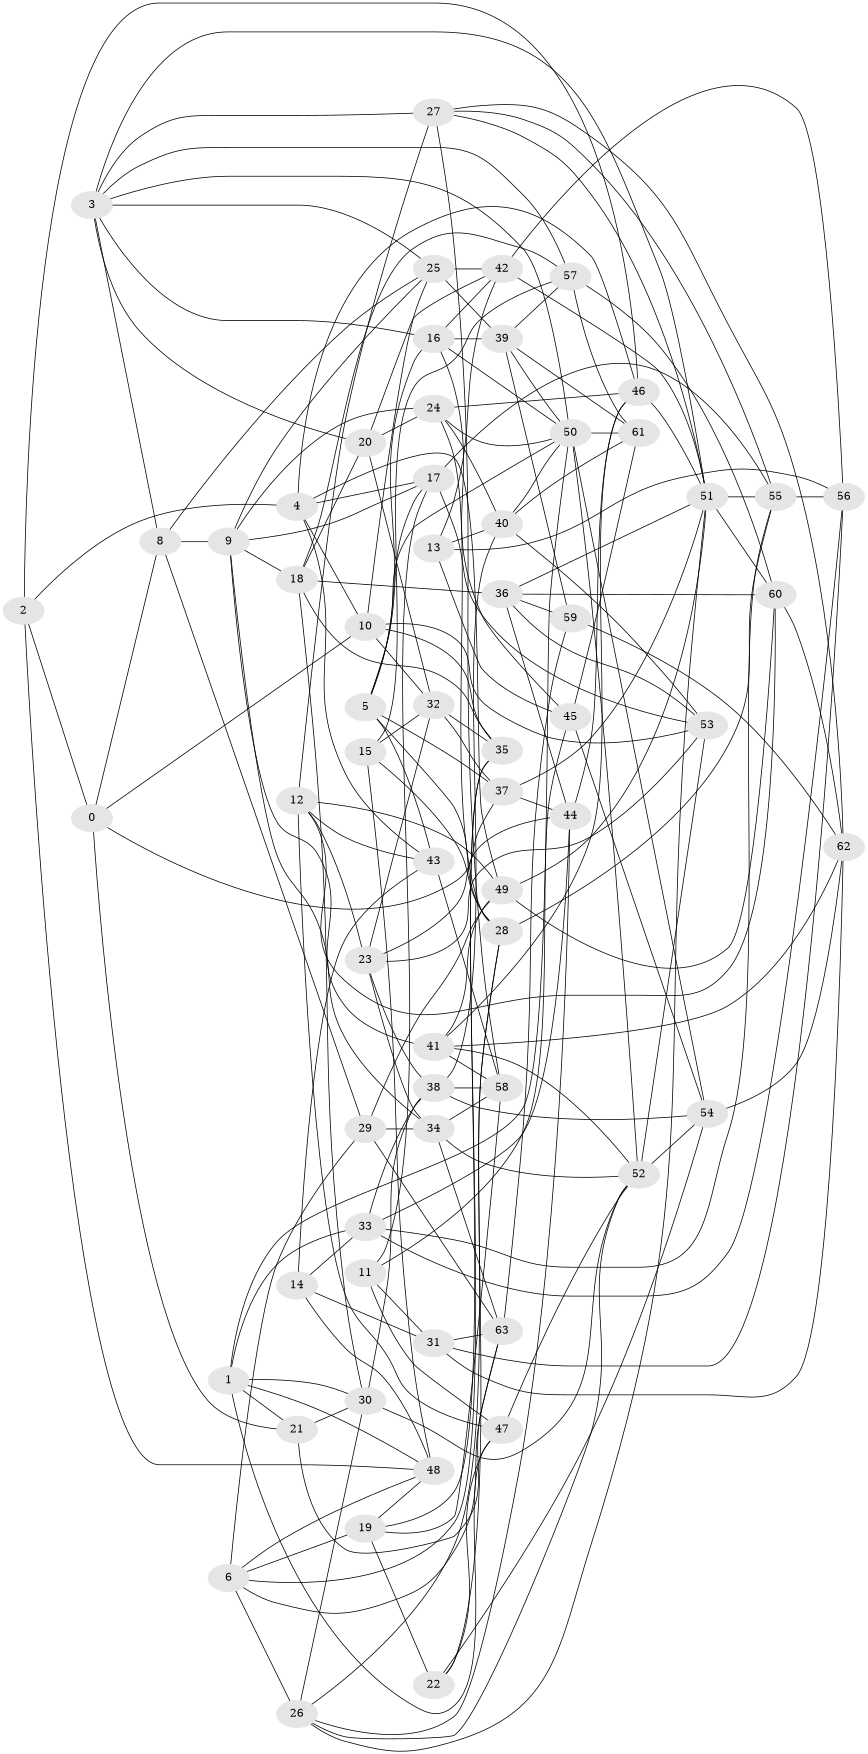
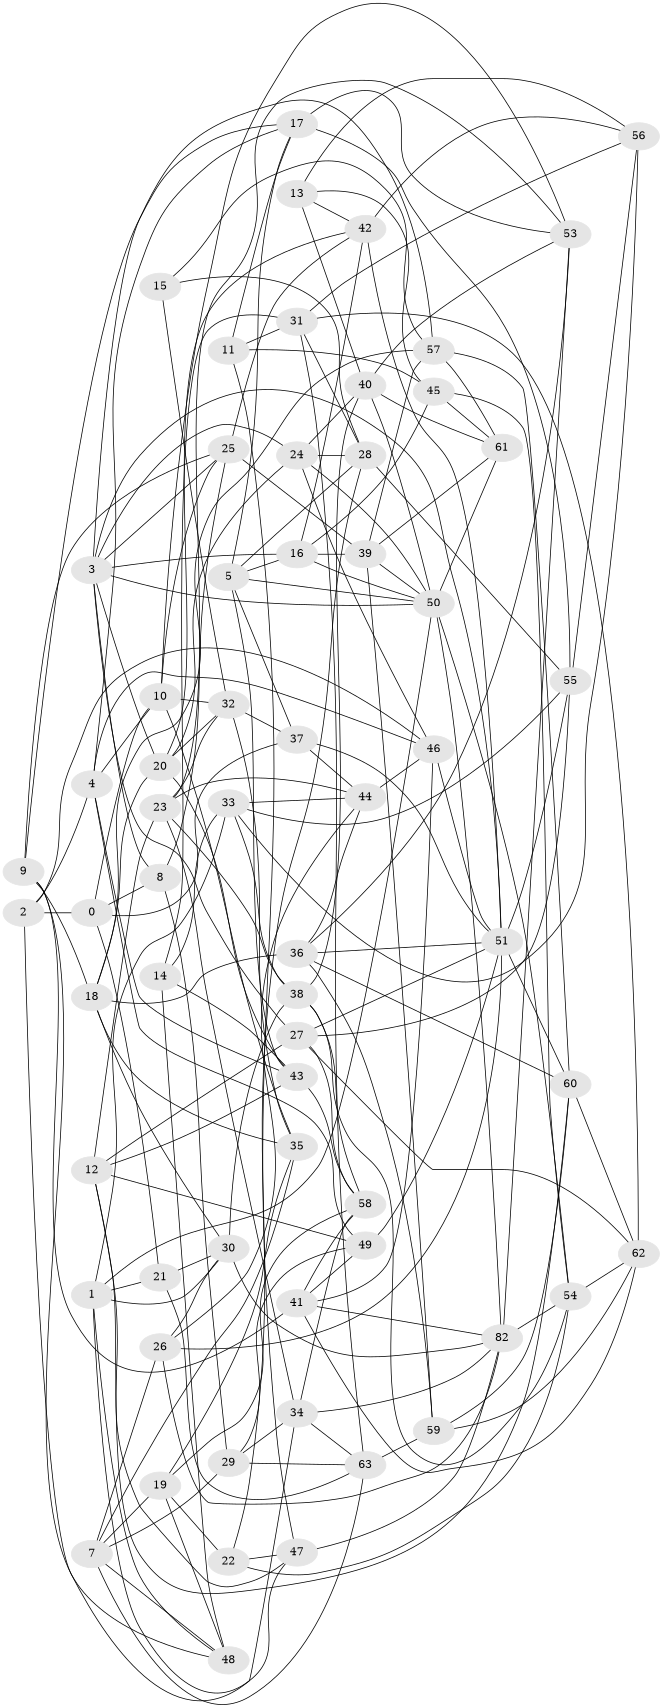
(310, 445) -> (169, 454)
(195, 542) -> none
(742, 910) -> (534, 1331)
none -> (229, 922)
(396, 1112) -> none
(639, 1175) -> (502, 1338)
(479, 1354) -> (330, 386)
(229, 1578) -> (92, 1554)
